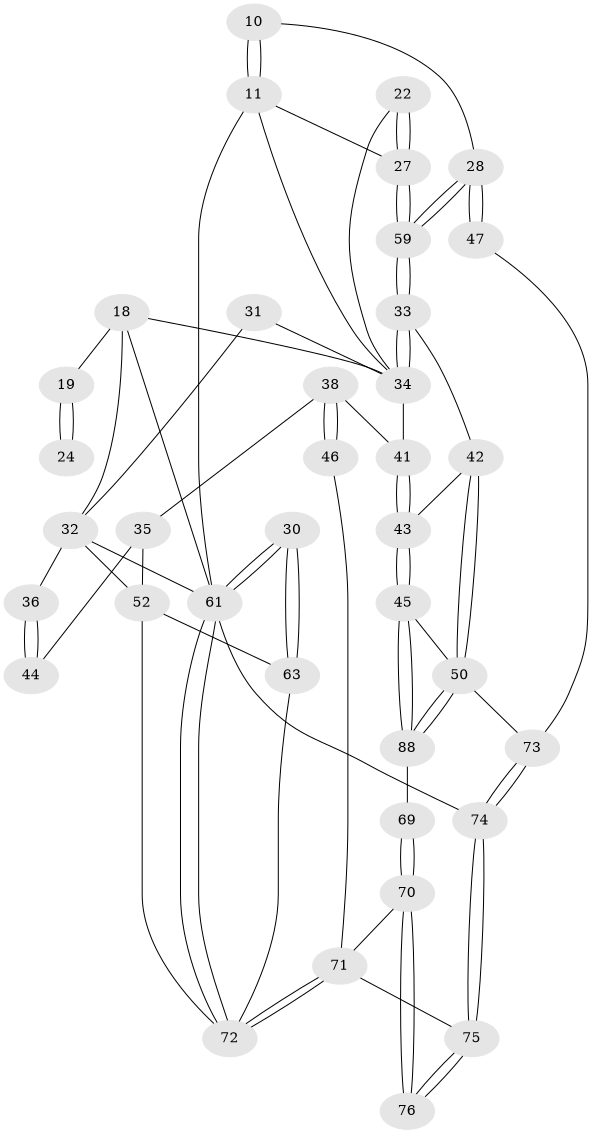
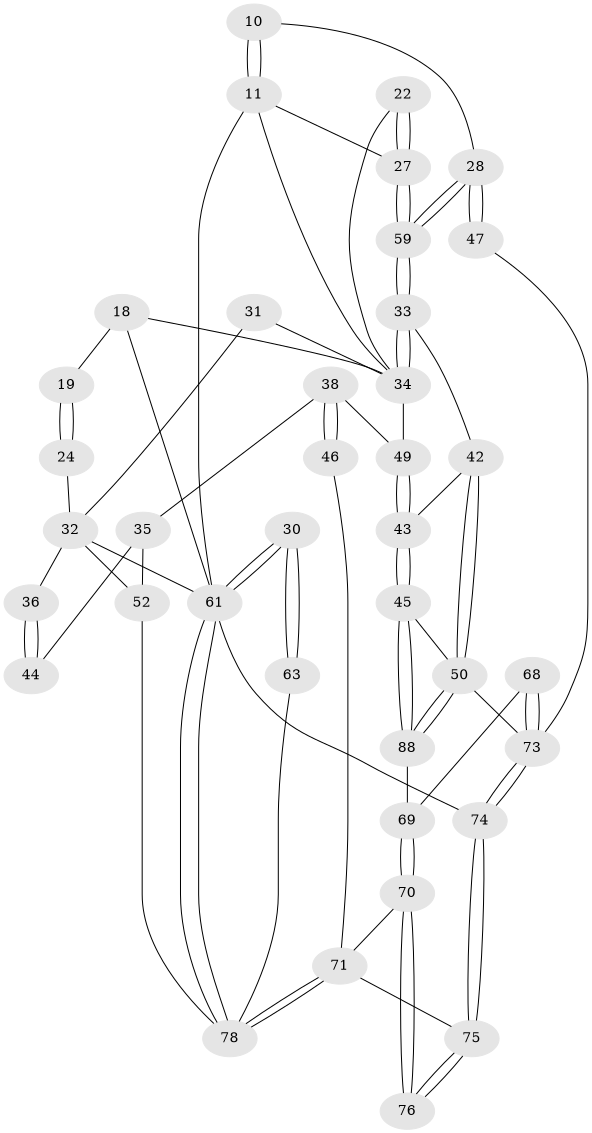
(115, 426) -> (69, 494)
(403, 458) -> (403, 458)
(206, 634) -> none
none -> (532, 676)
(230, 1039) -> (230, 1039)
